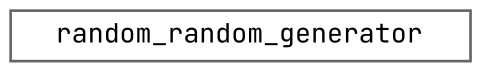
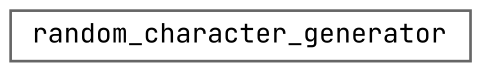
(241, 36) -> (241, 36)
